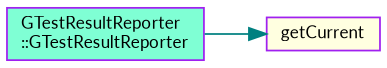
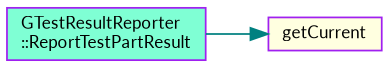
(105, 34) -> (106, 34)
